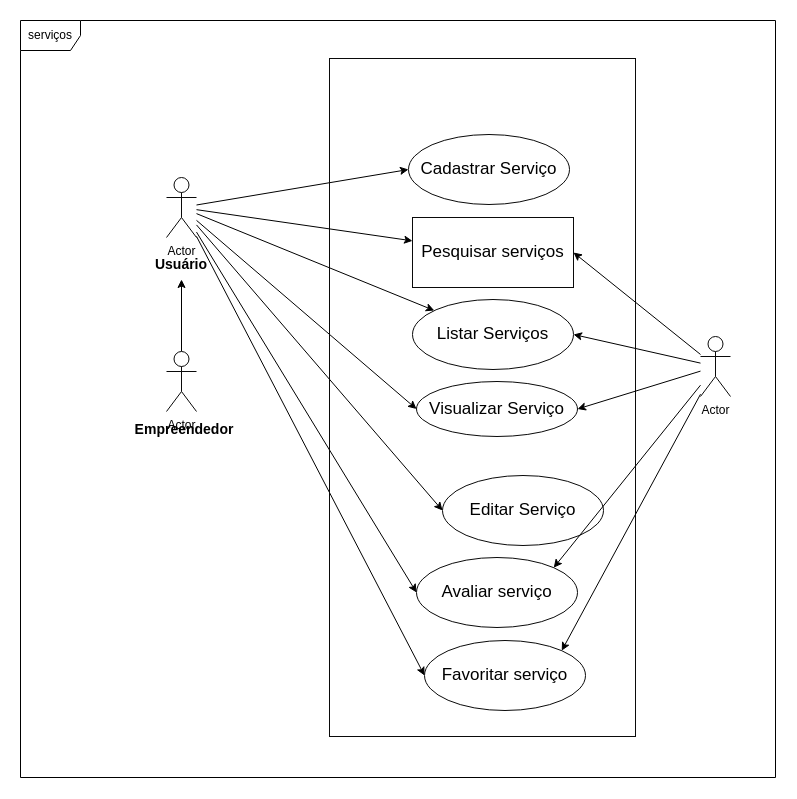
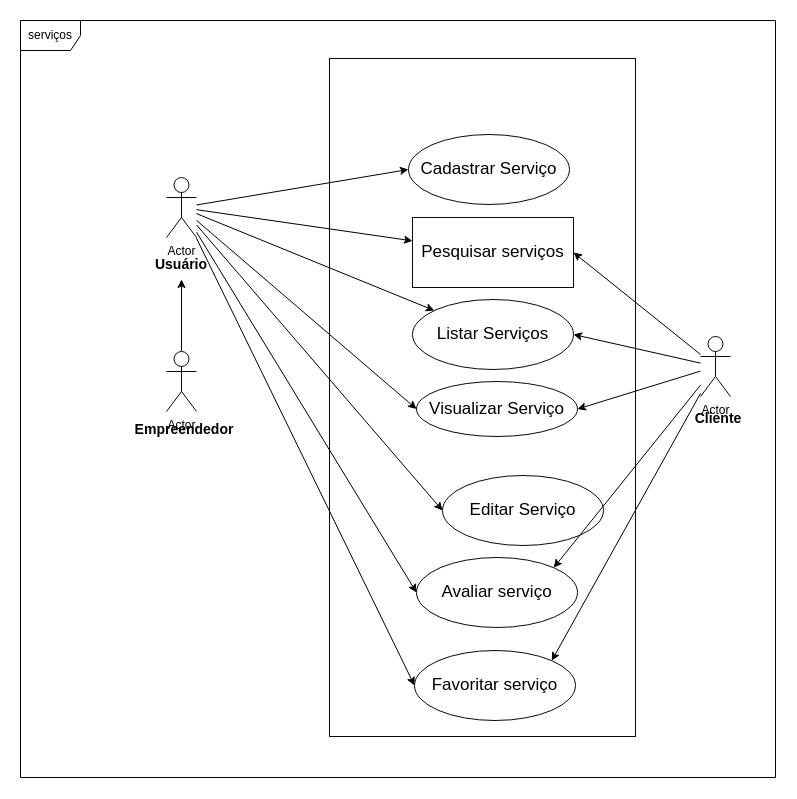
none -> (719, 419)
(505, 676) -> (495, 686)
